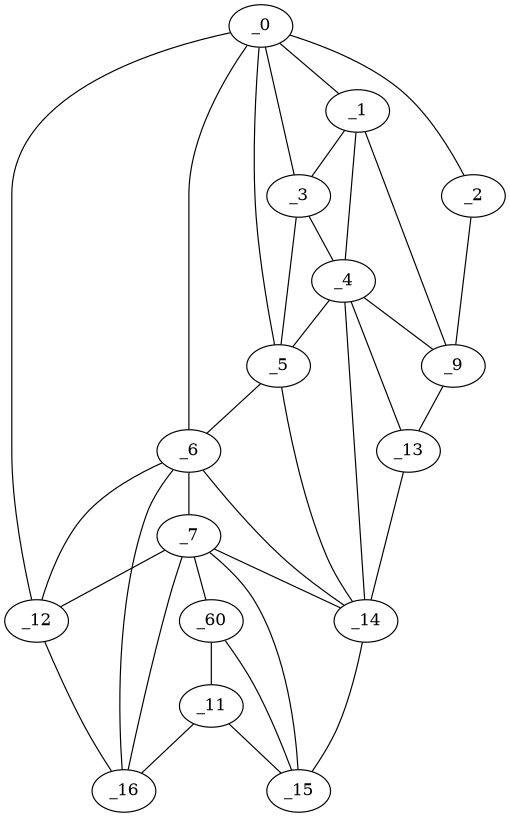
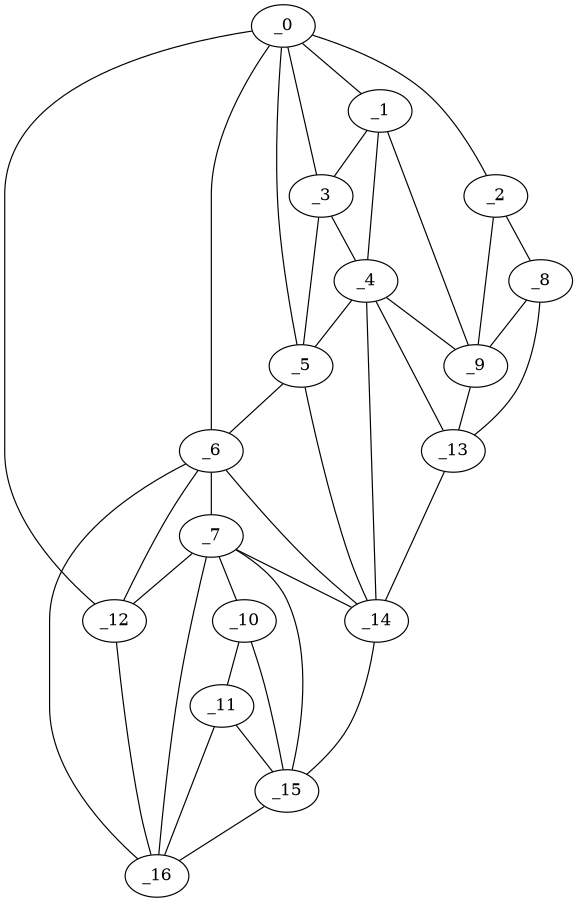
none -> (541, 281)
(211, 621) -> (244, 621)
none -> (222, 834)
